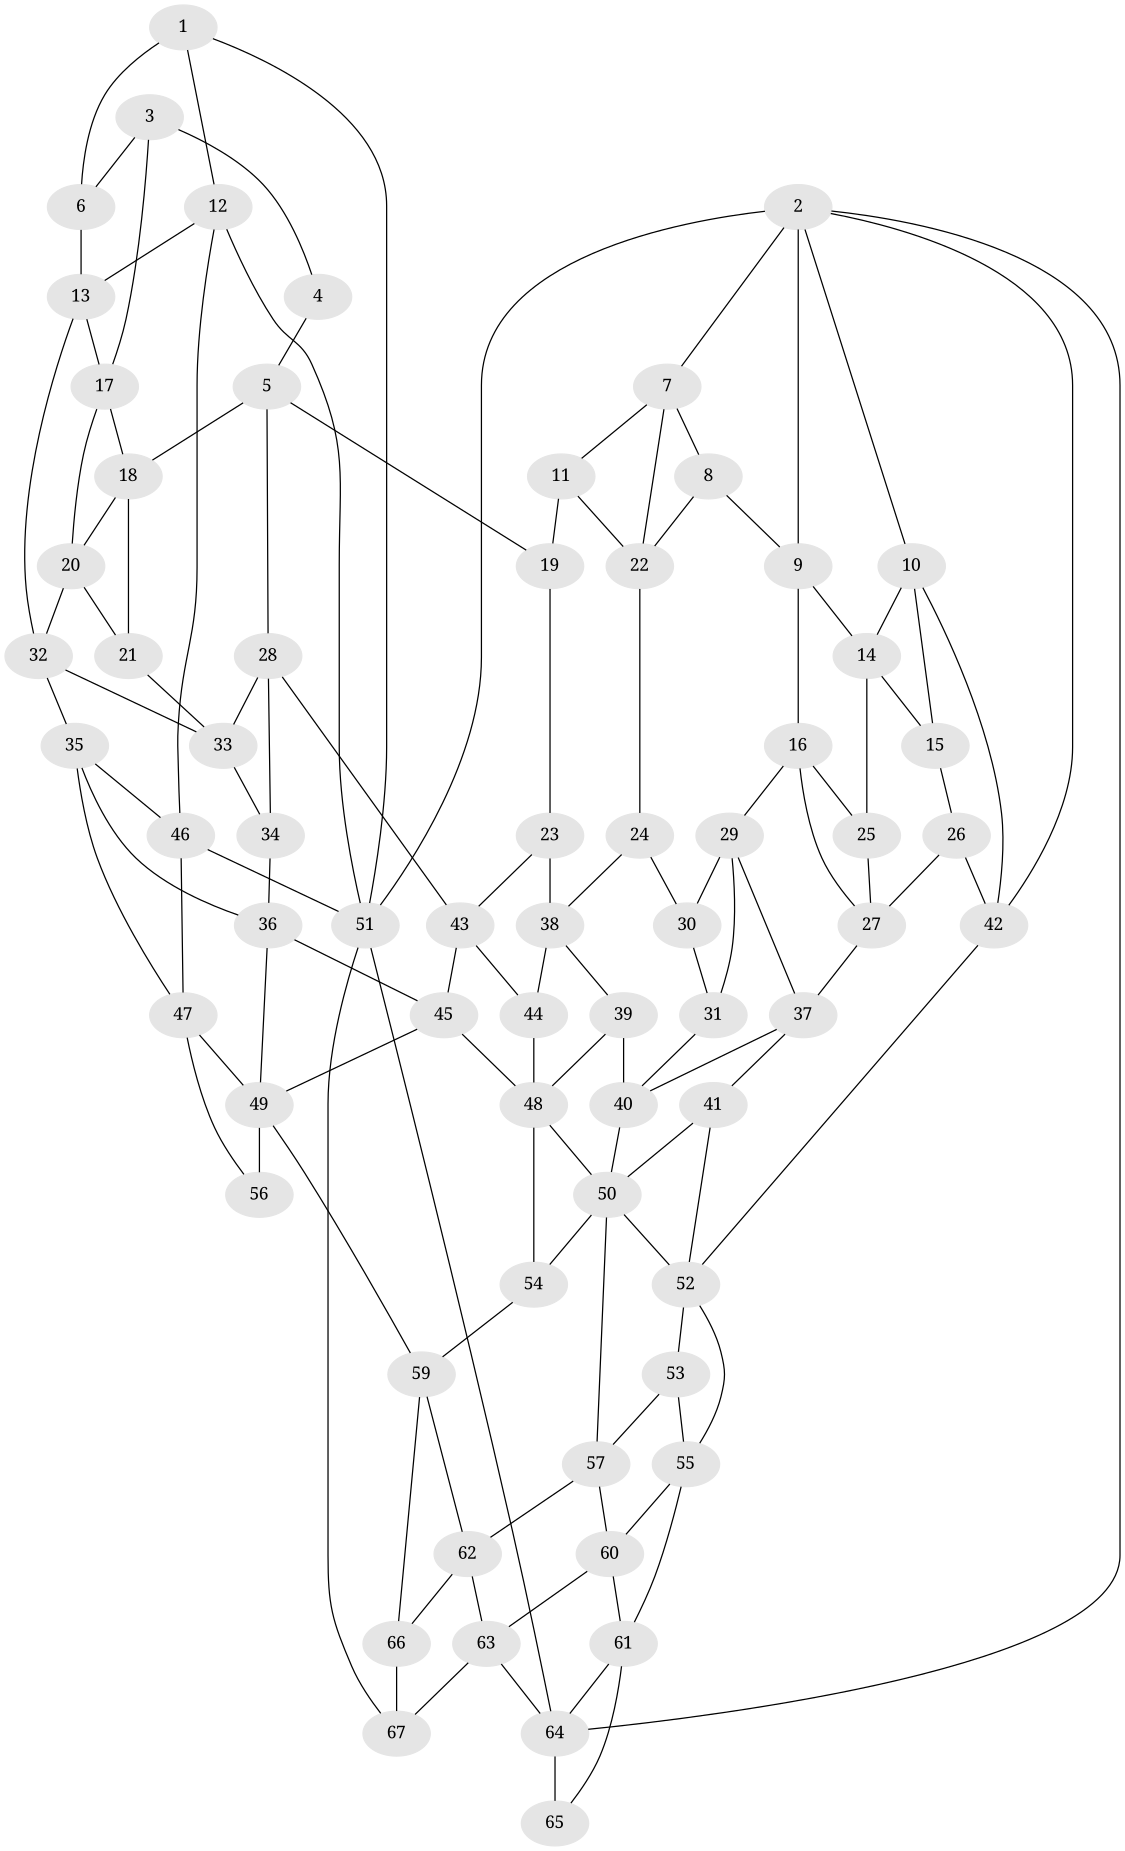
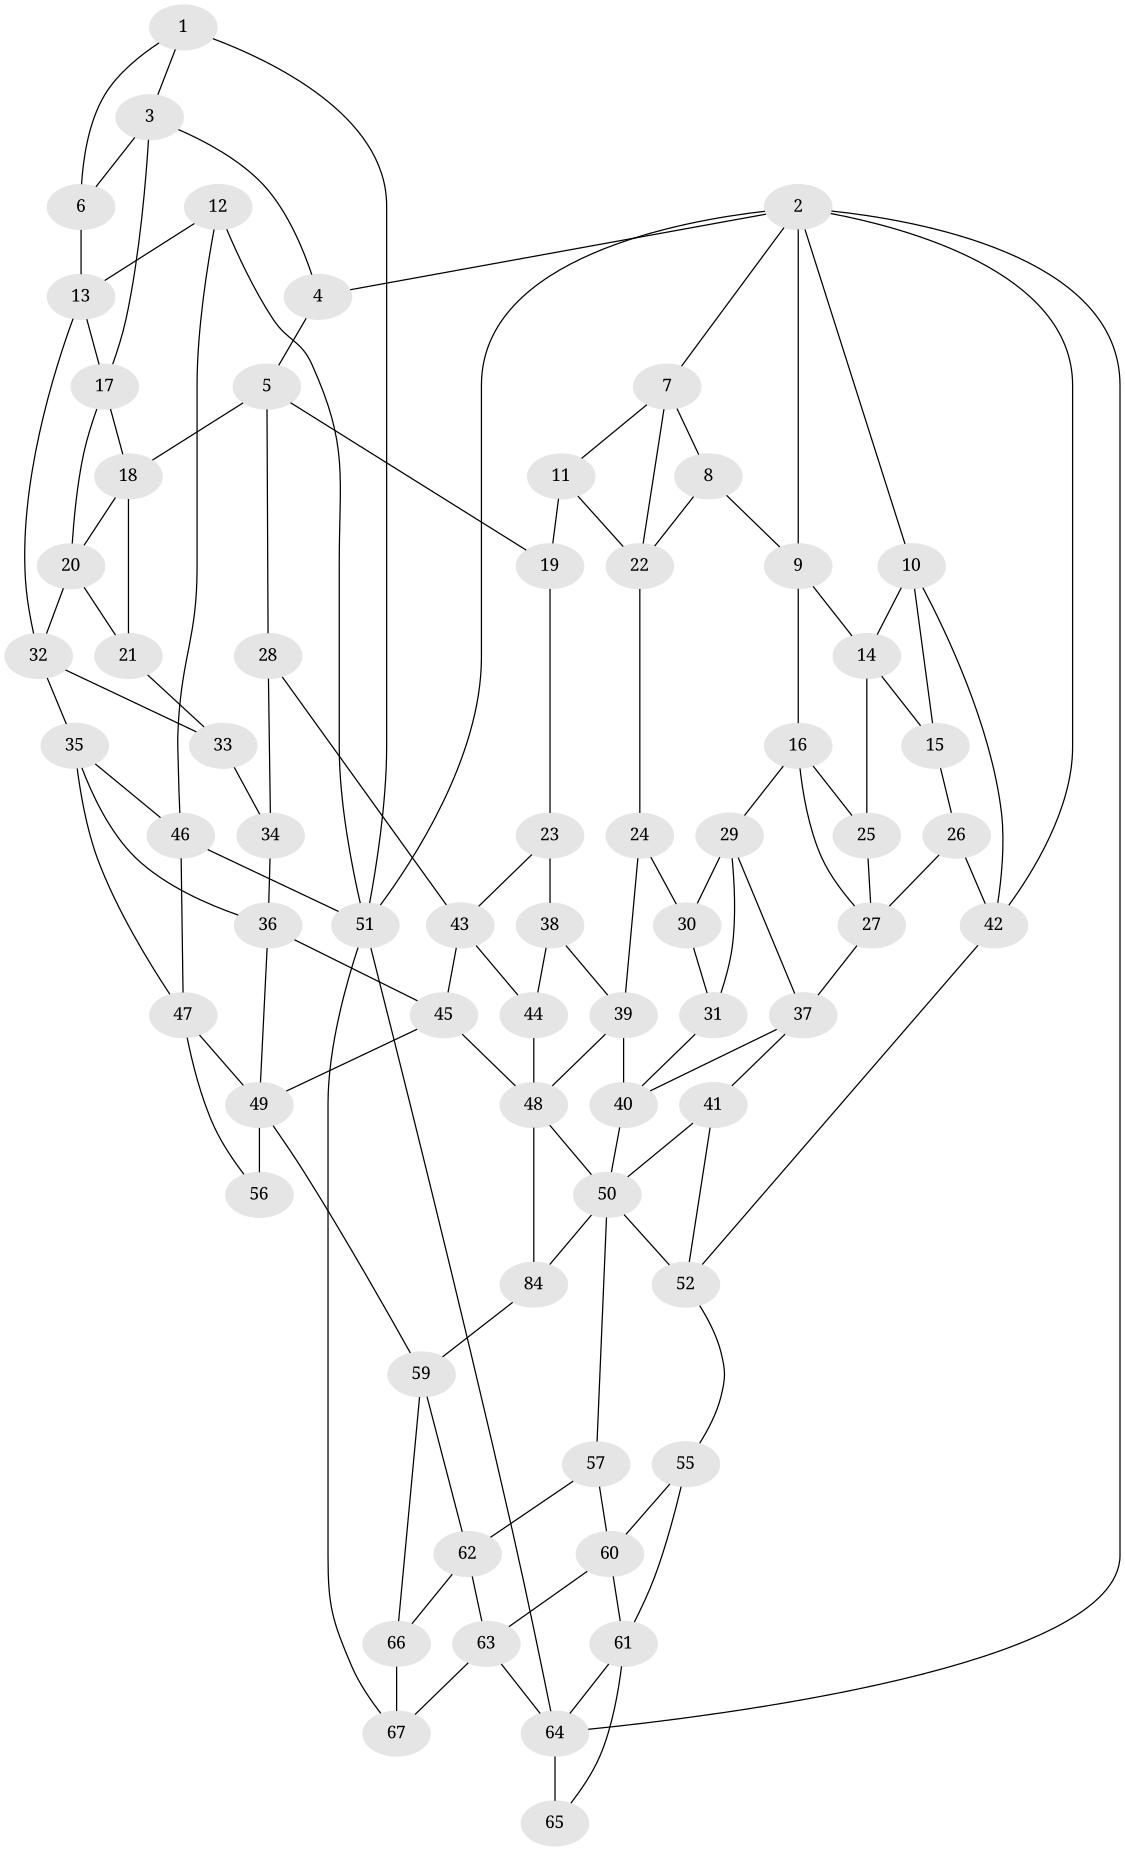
(201, 117) -> (167, 72)
none -> (558, 252)
(246, 701) -> none
(595, 880) -> (632, 925)
(534, 1285) -> (534, 1285)
(676, 1374) -> none
